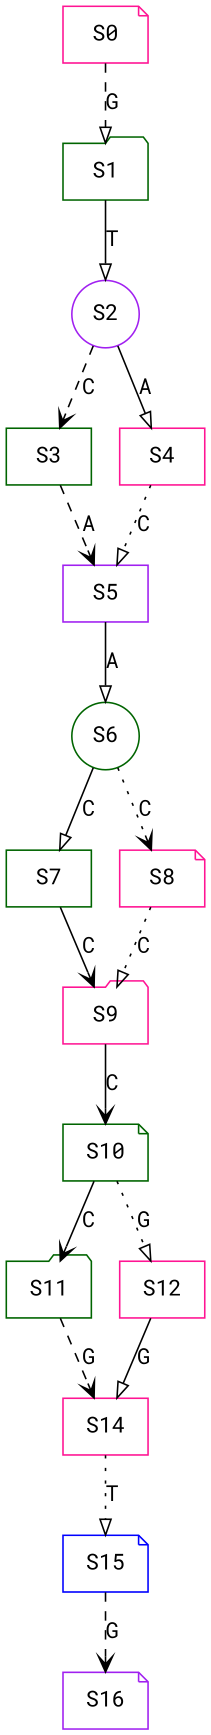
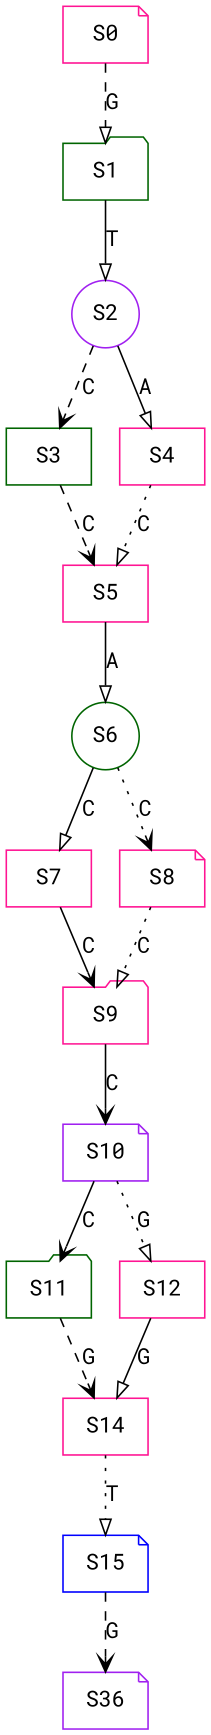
(89, 525) -> (89, 525)
(106, 594) -> (106, 594)
(49, 879) -> (49, 879)
(106, 1153) -> (106, 1153)
(106, 1701) -> (106, 1701)
